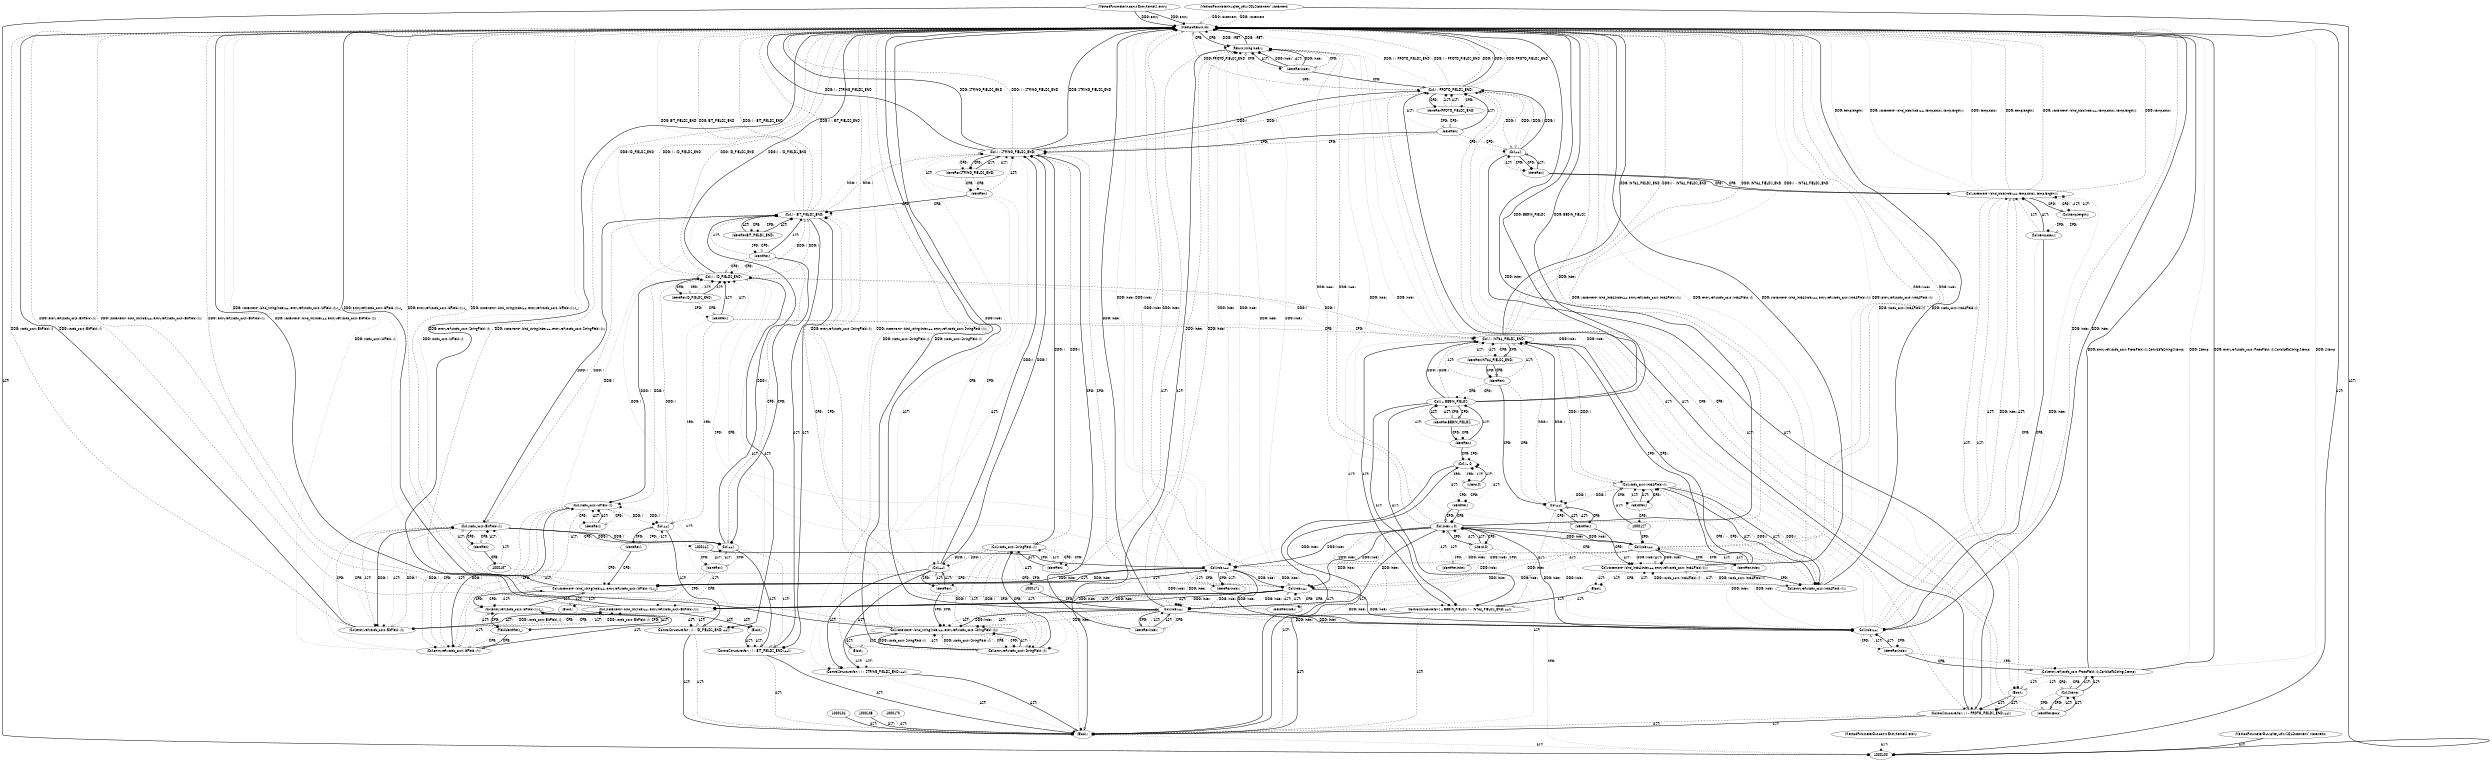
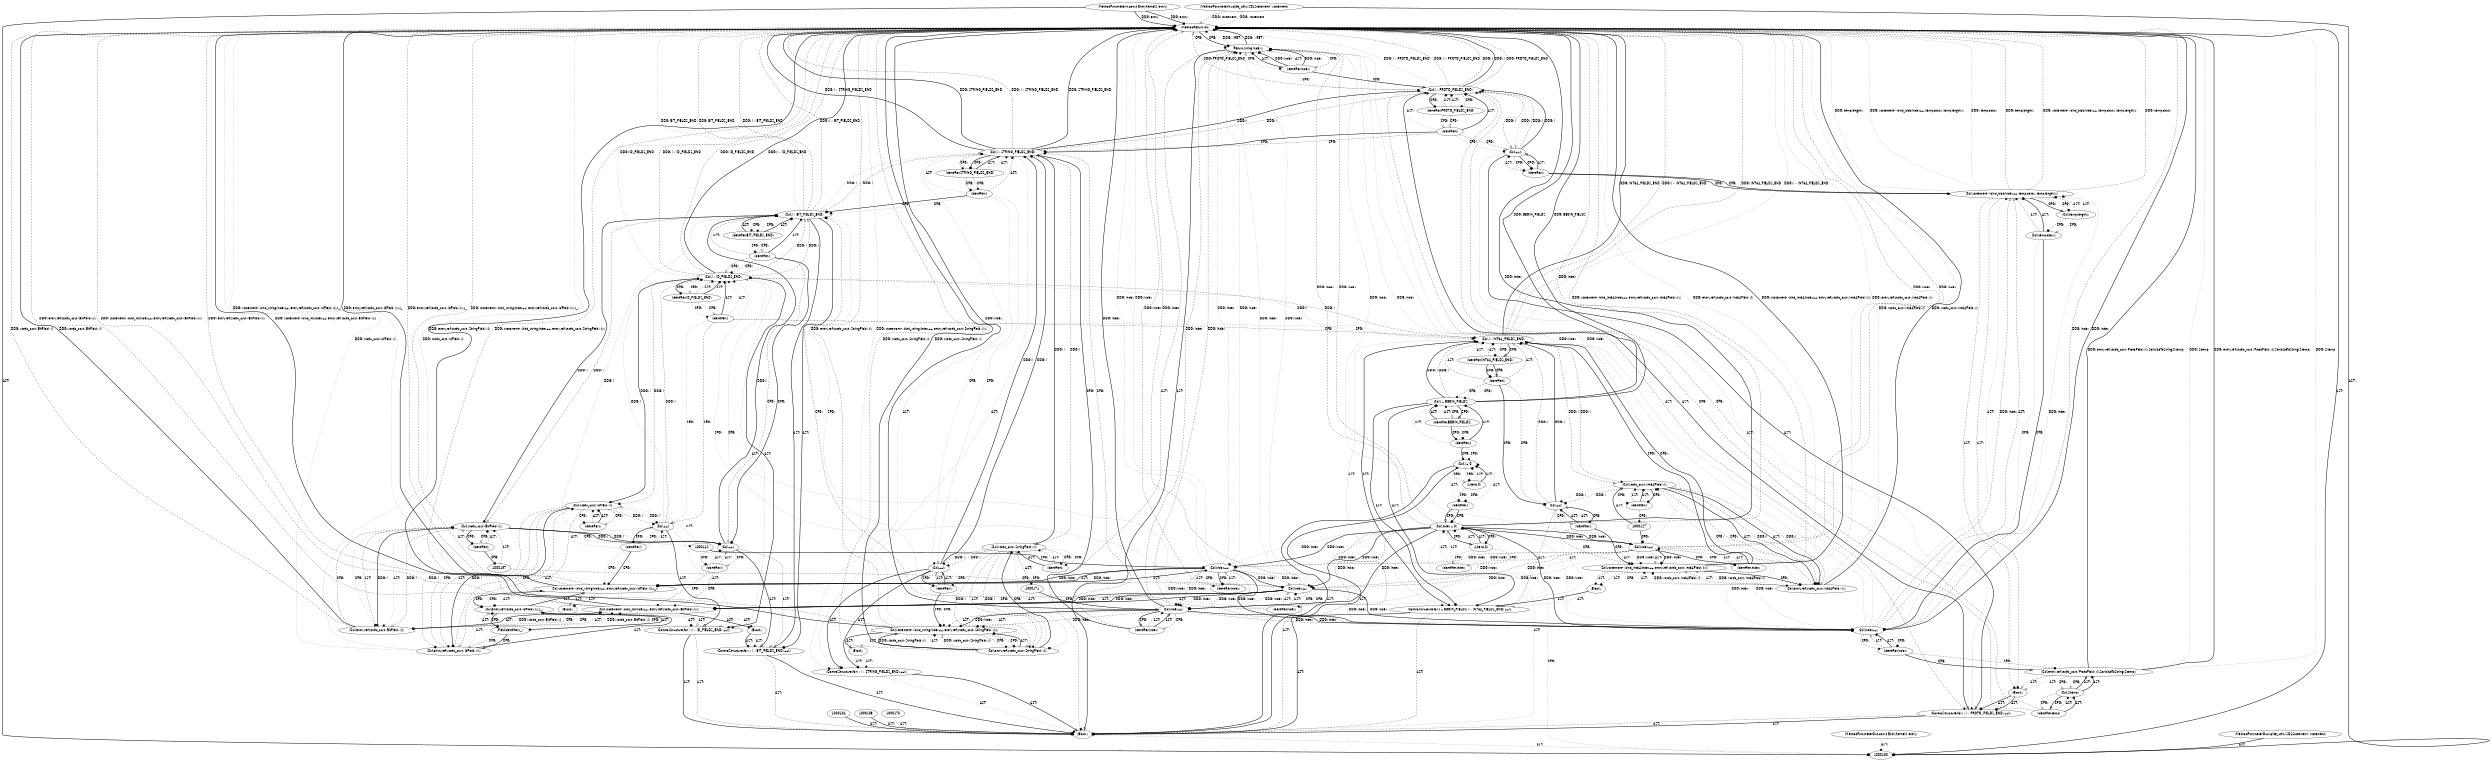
(665, 516) -> (665, 516)
